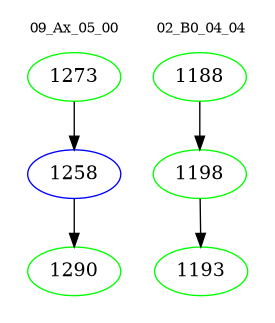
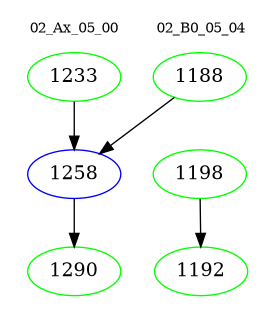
(74, 29) -> (74, 29)
(201, 29) -> (201, 29)
(74, 77) -> (74, 77)
(200, 119) -> (152, 114)
(201, 271) -> (201, 271)
